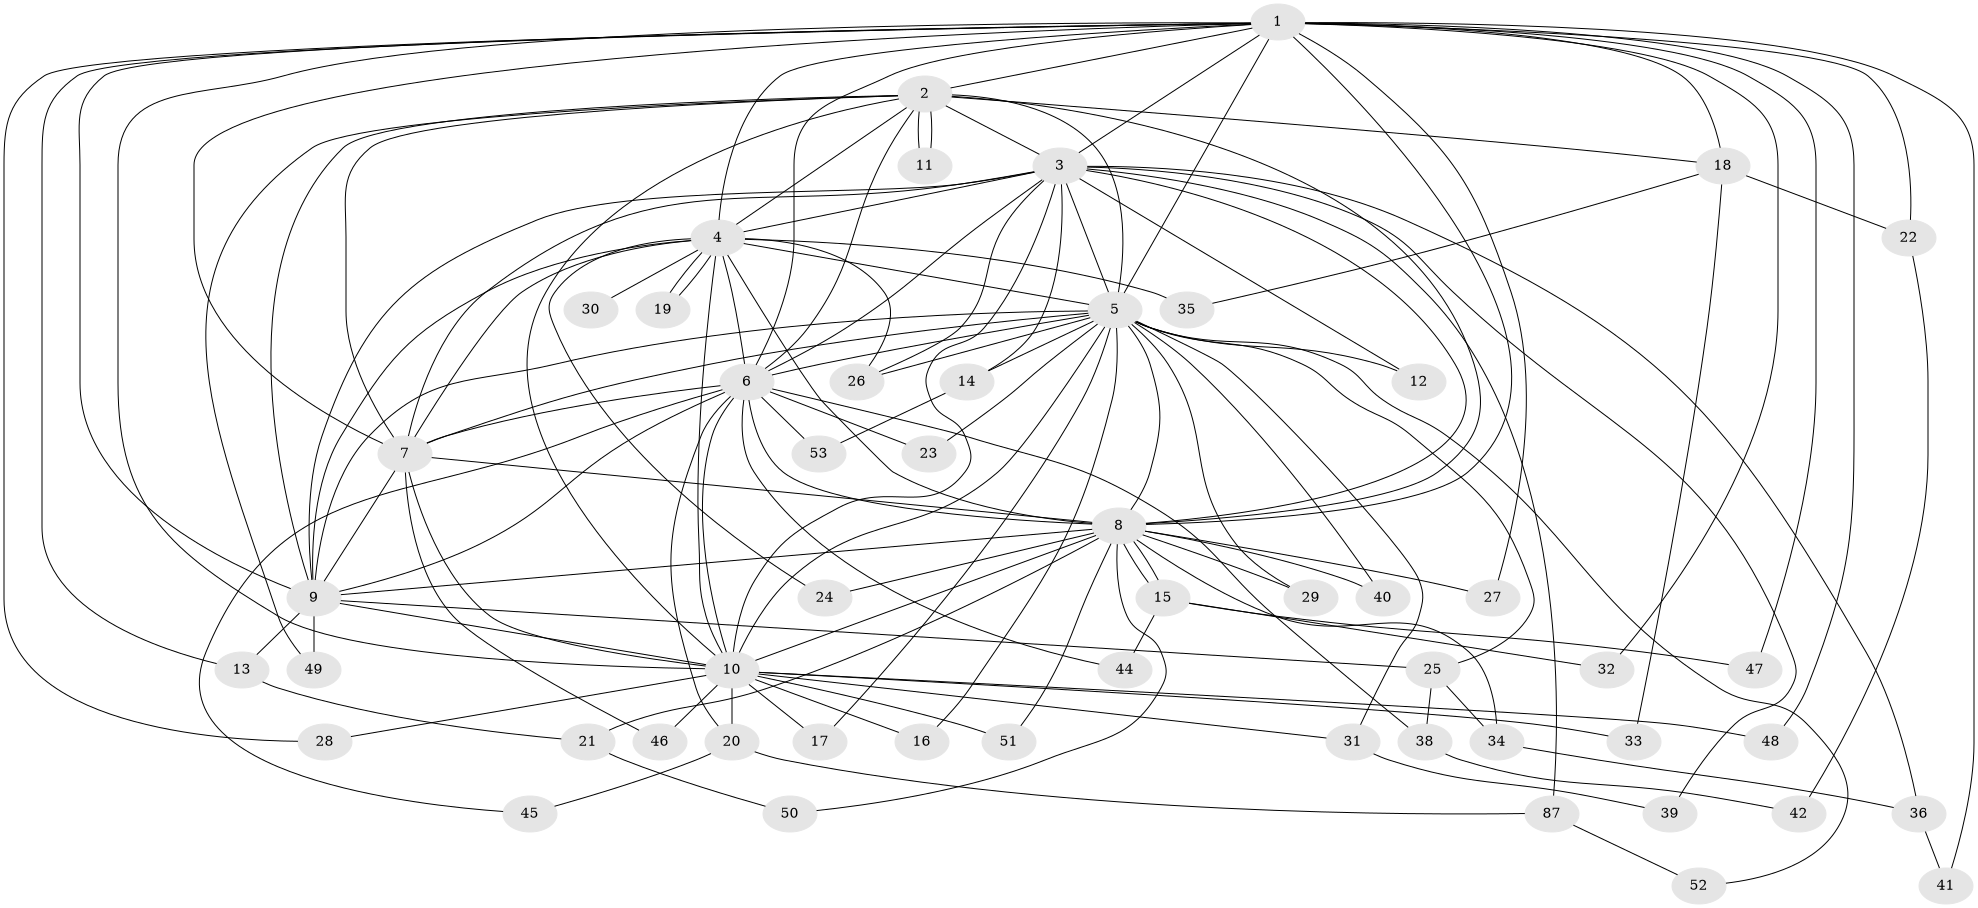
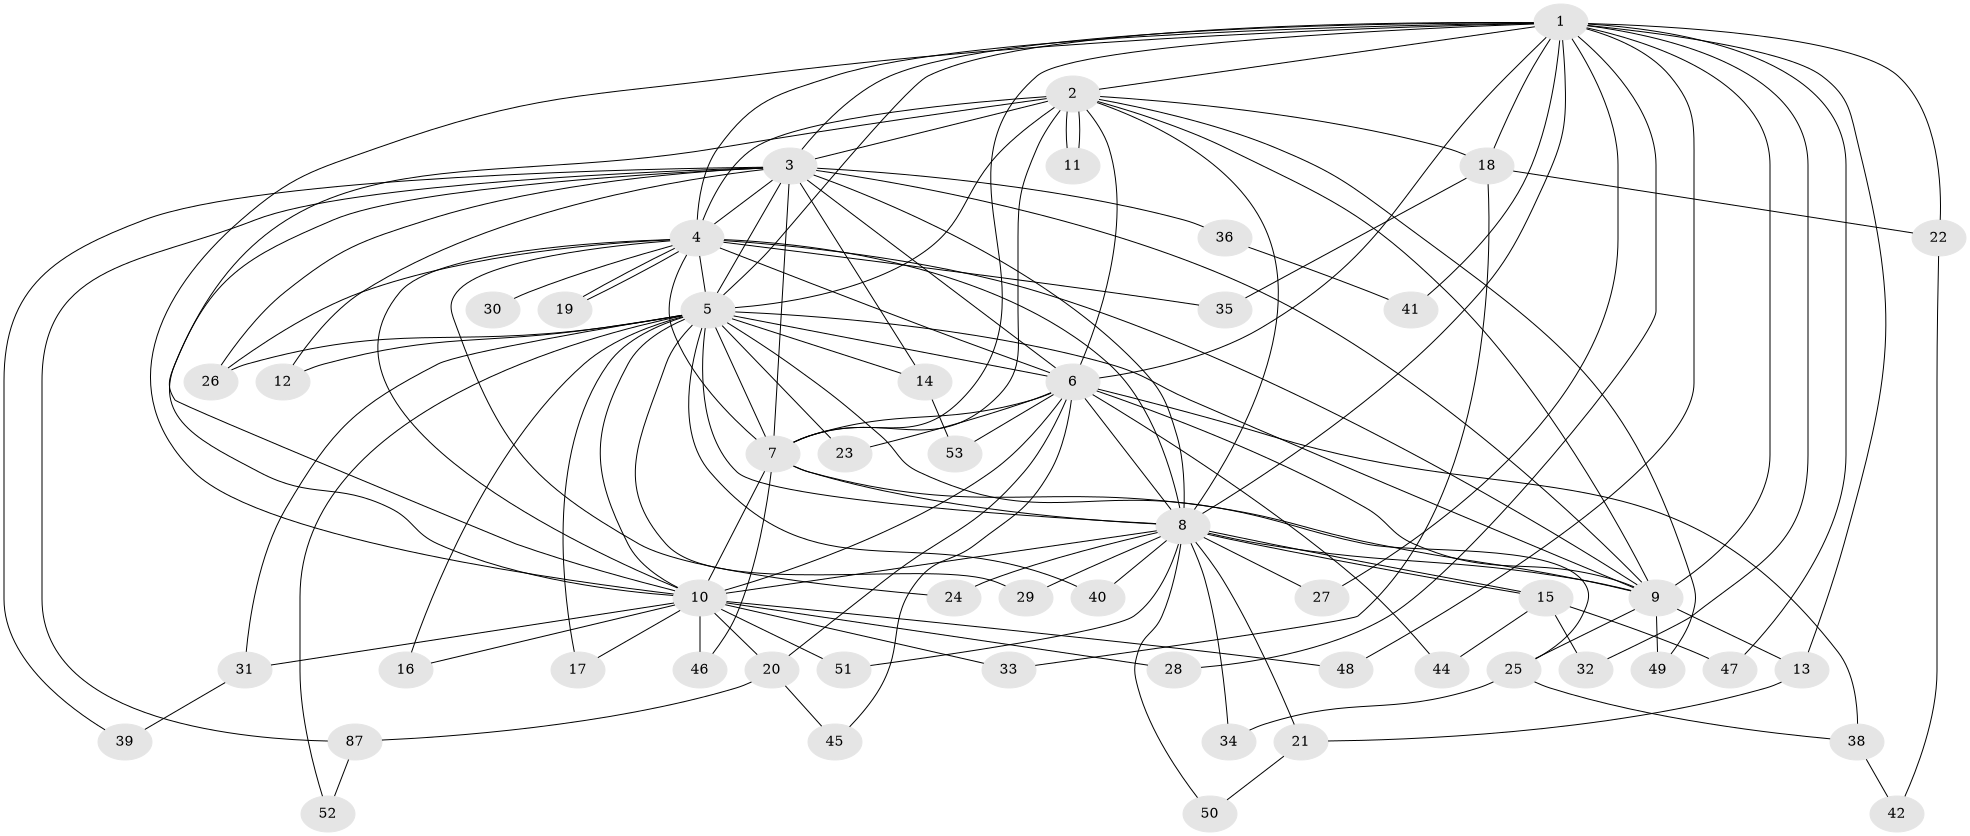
(505, 631) -> none
(1709, 776) -> none
